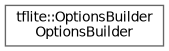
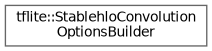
(84, 26) -> (106, 26)
